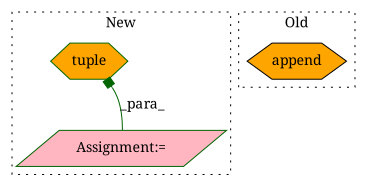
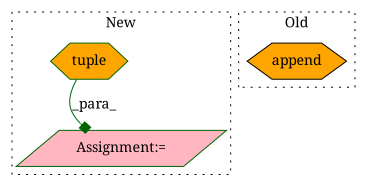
(120, 108) -> (70, 102)
